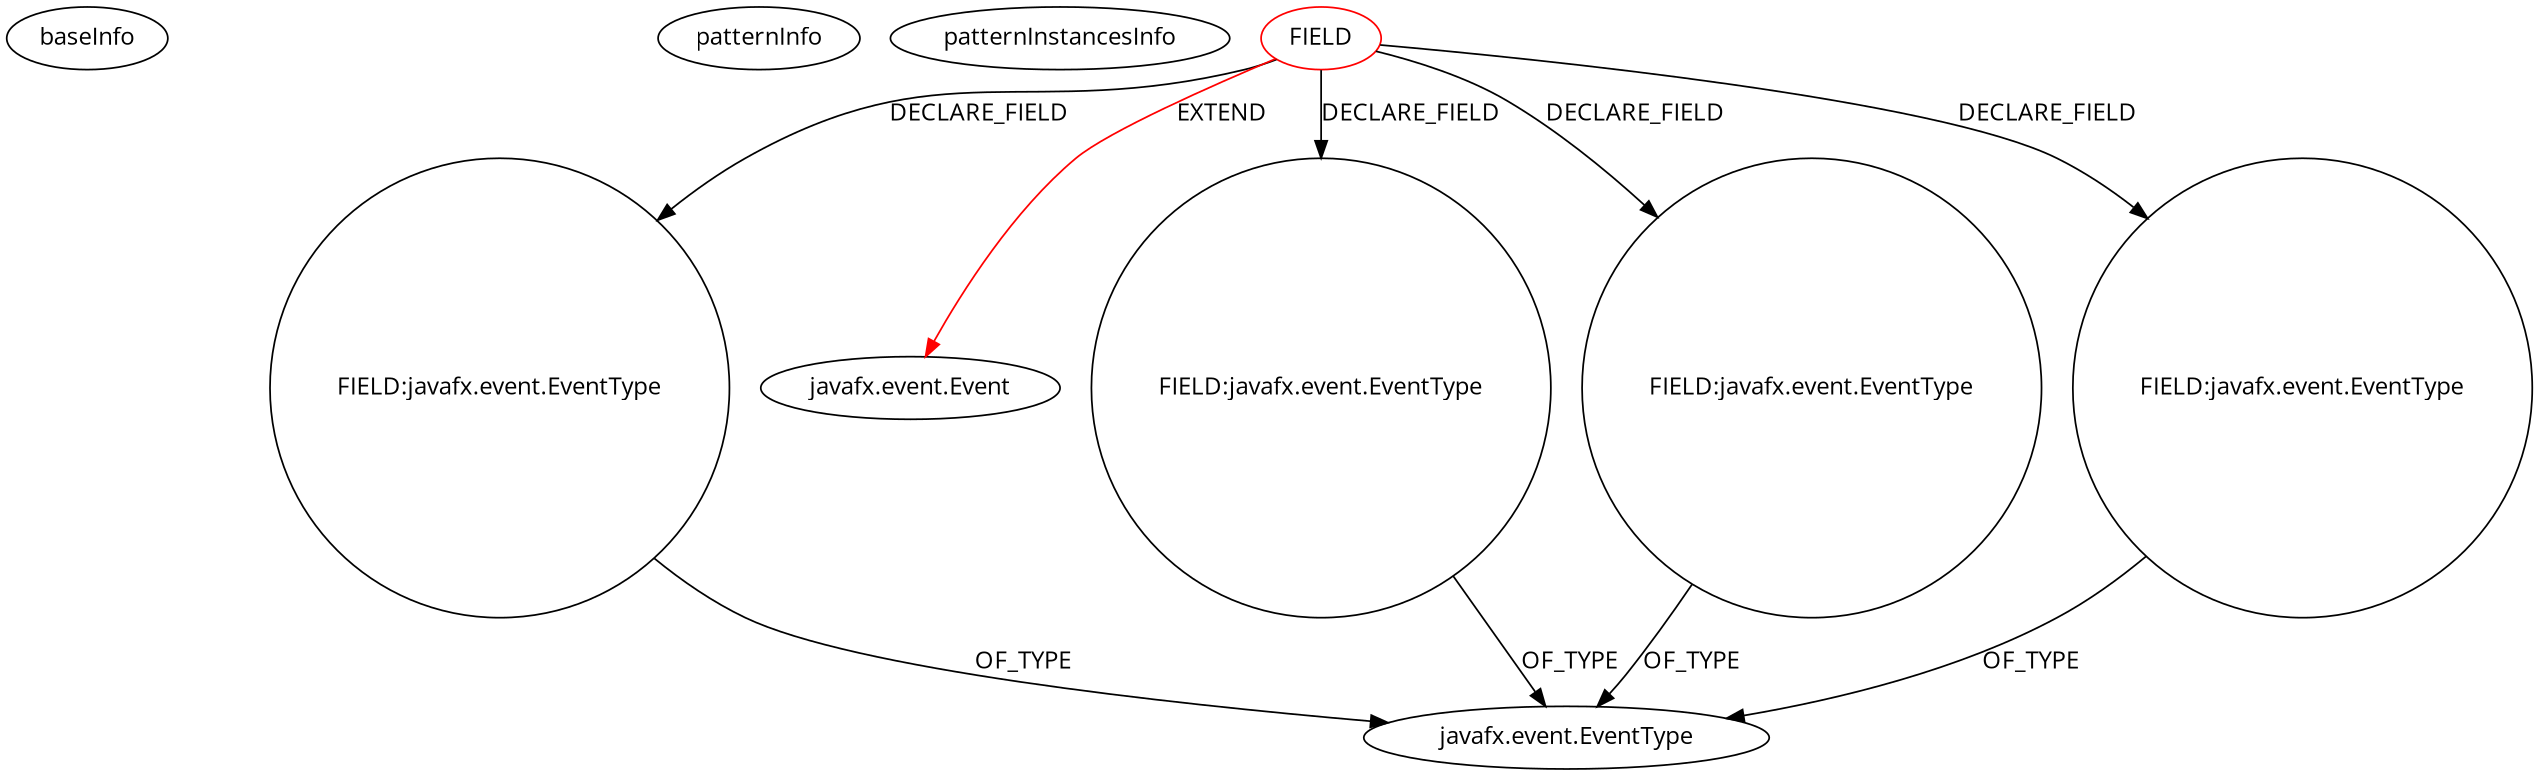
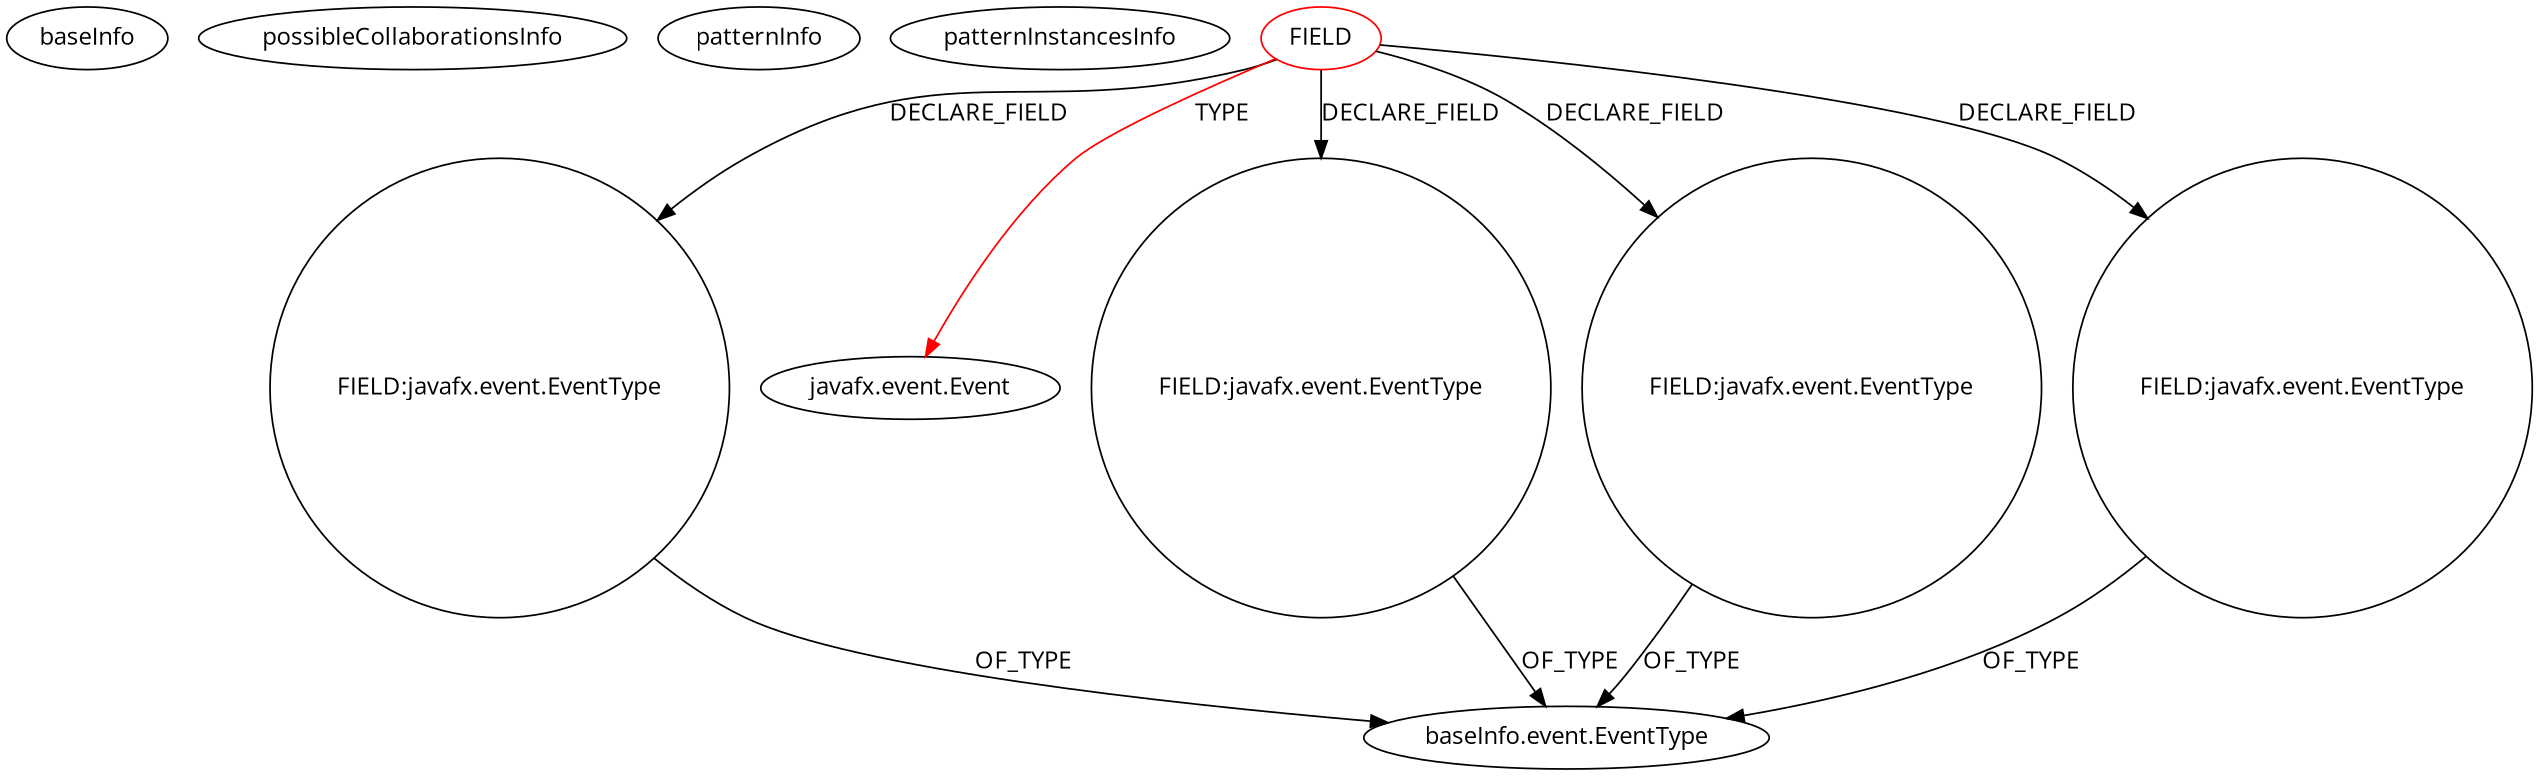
none -> (413, 38)
(1222, 114) -> (1222, 114)
(1567, 738) -> (1567, 738)
